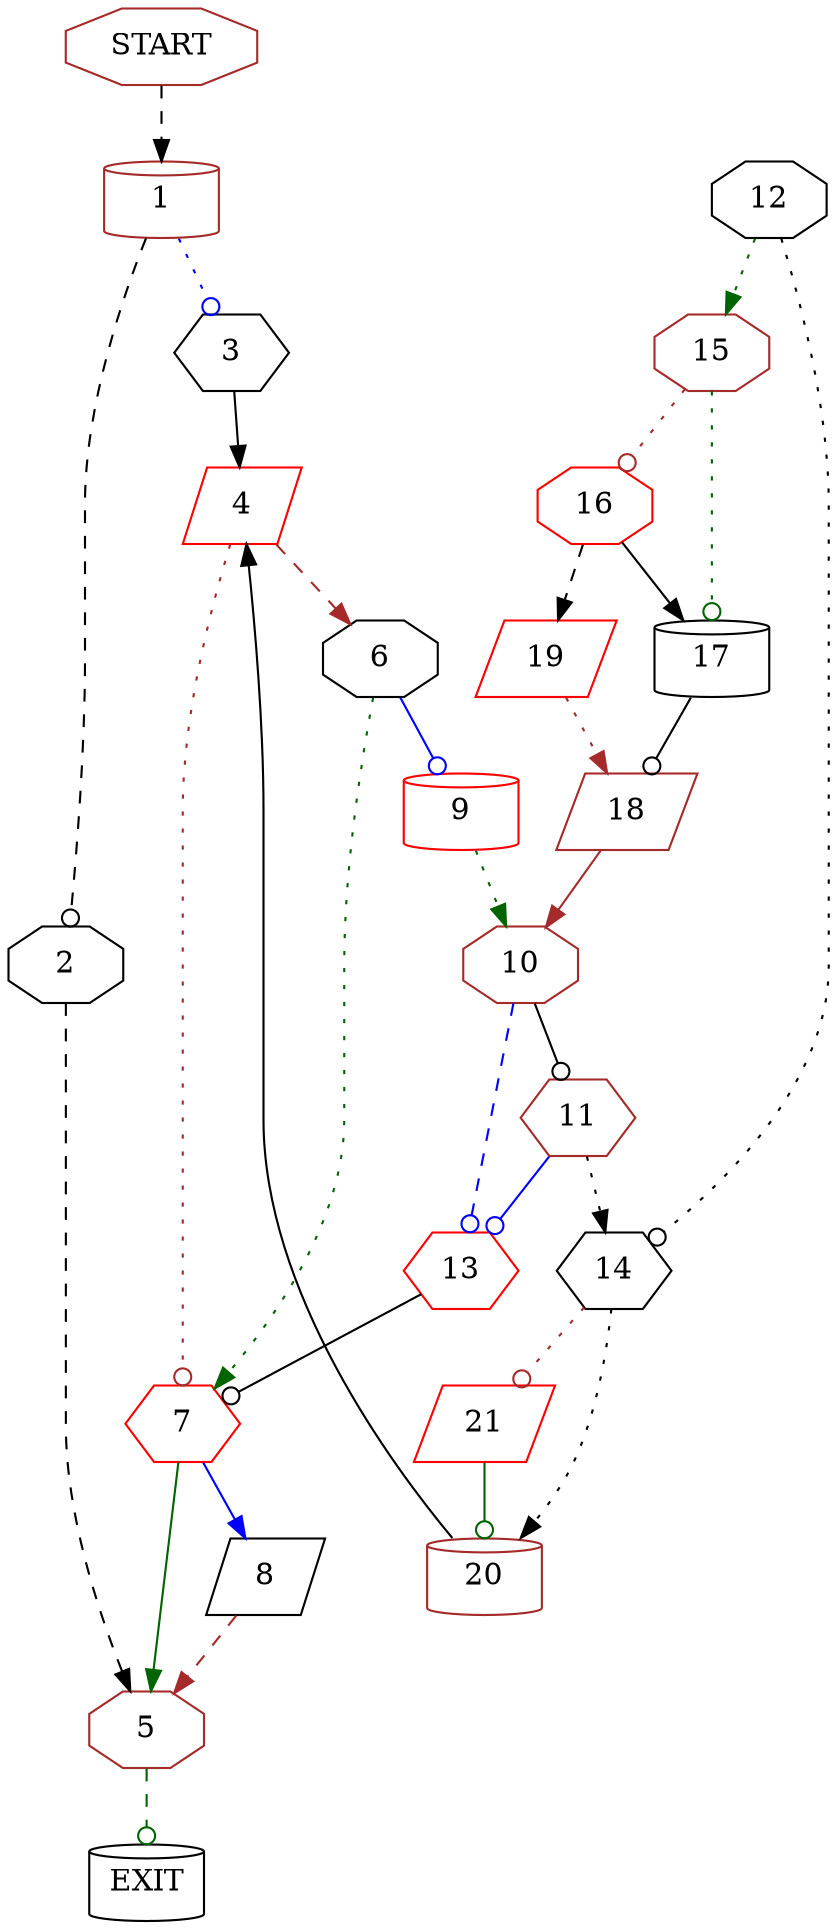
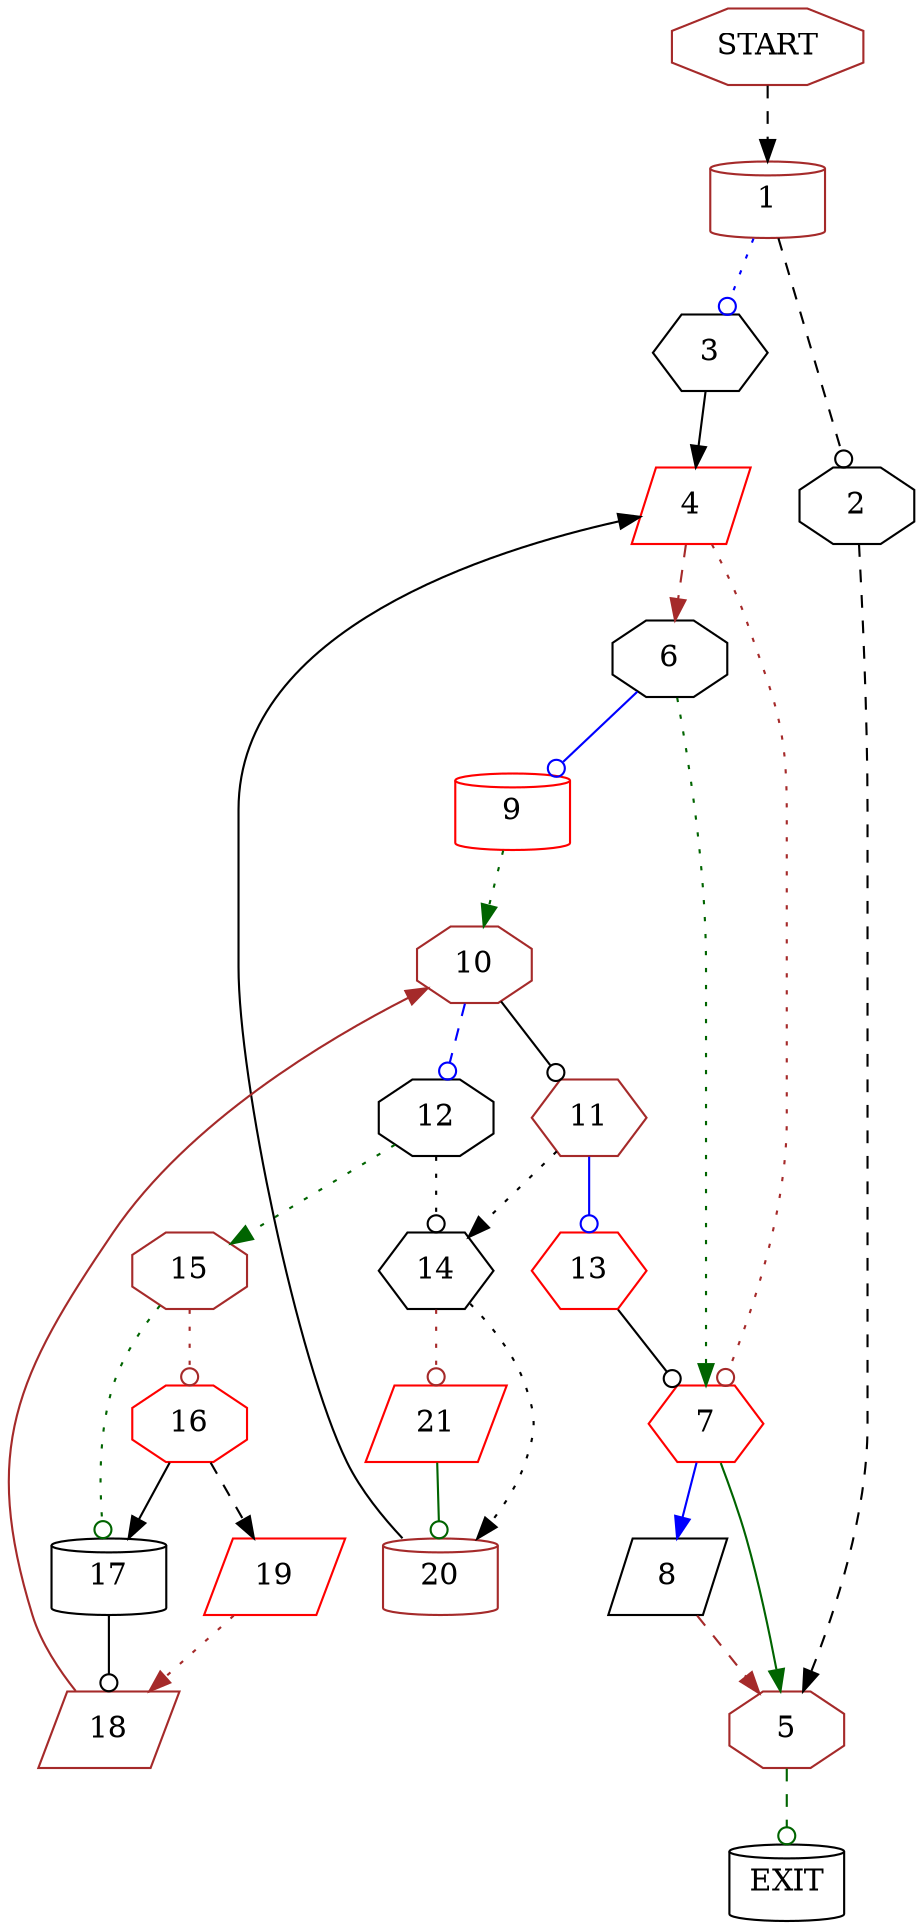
(493, 1109) -> (457, 1033)
